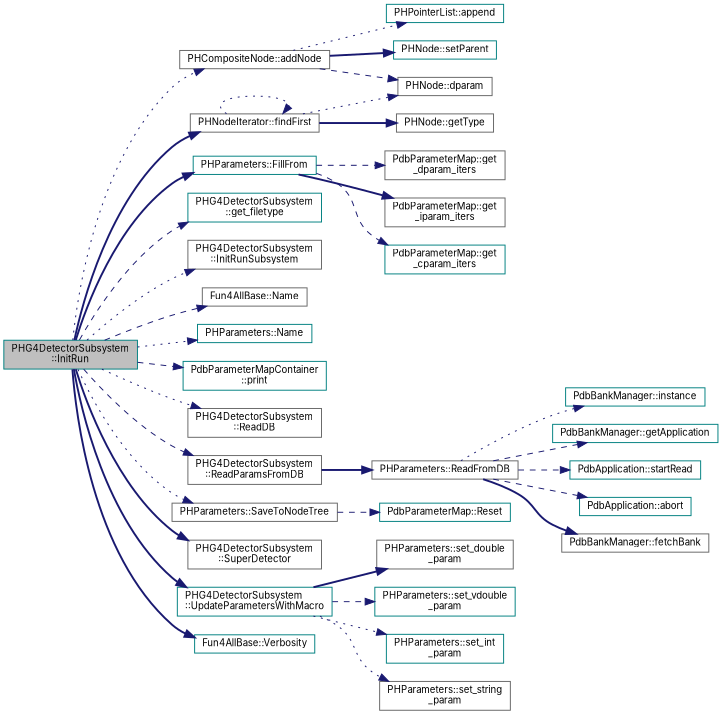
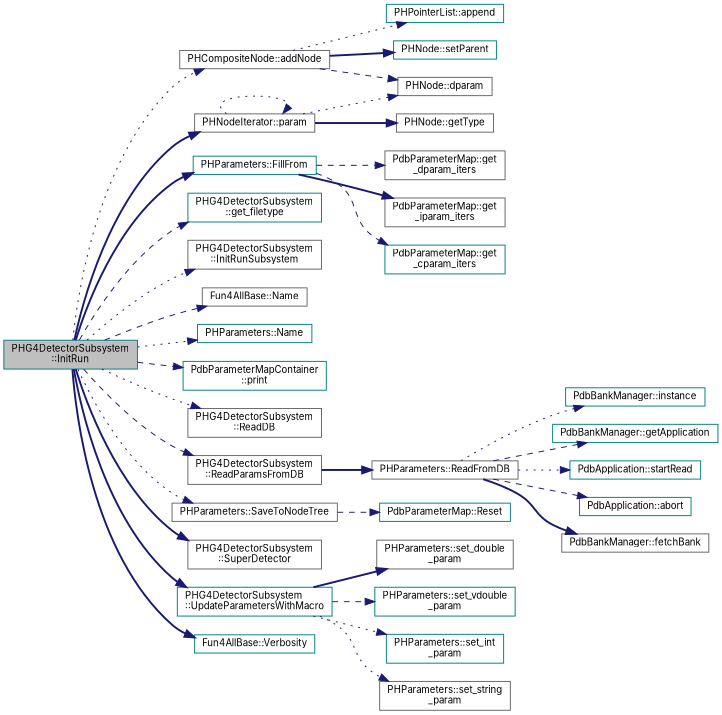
(255, 123) -> (255, 123)
(539, 470) -> (539, 470)
